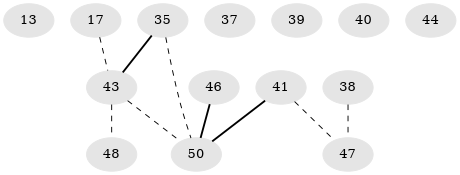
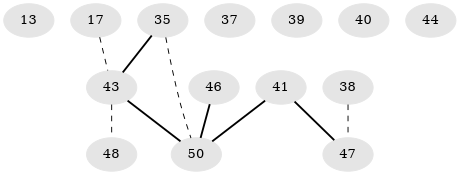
(154, 121) -> (154, 121)
(314, 121) -> (314, 121)
